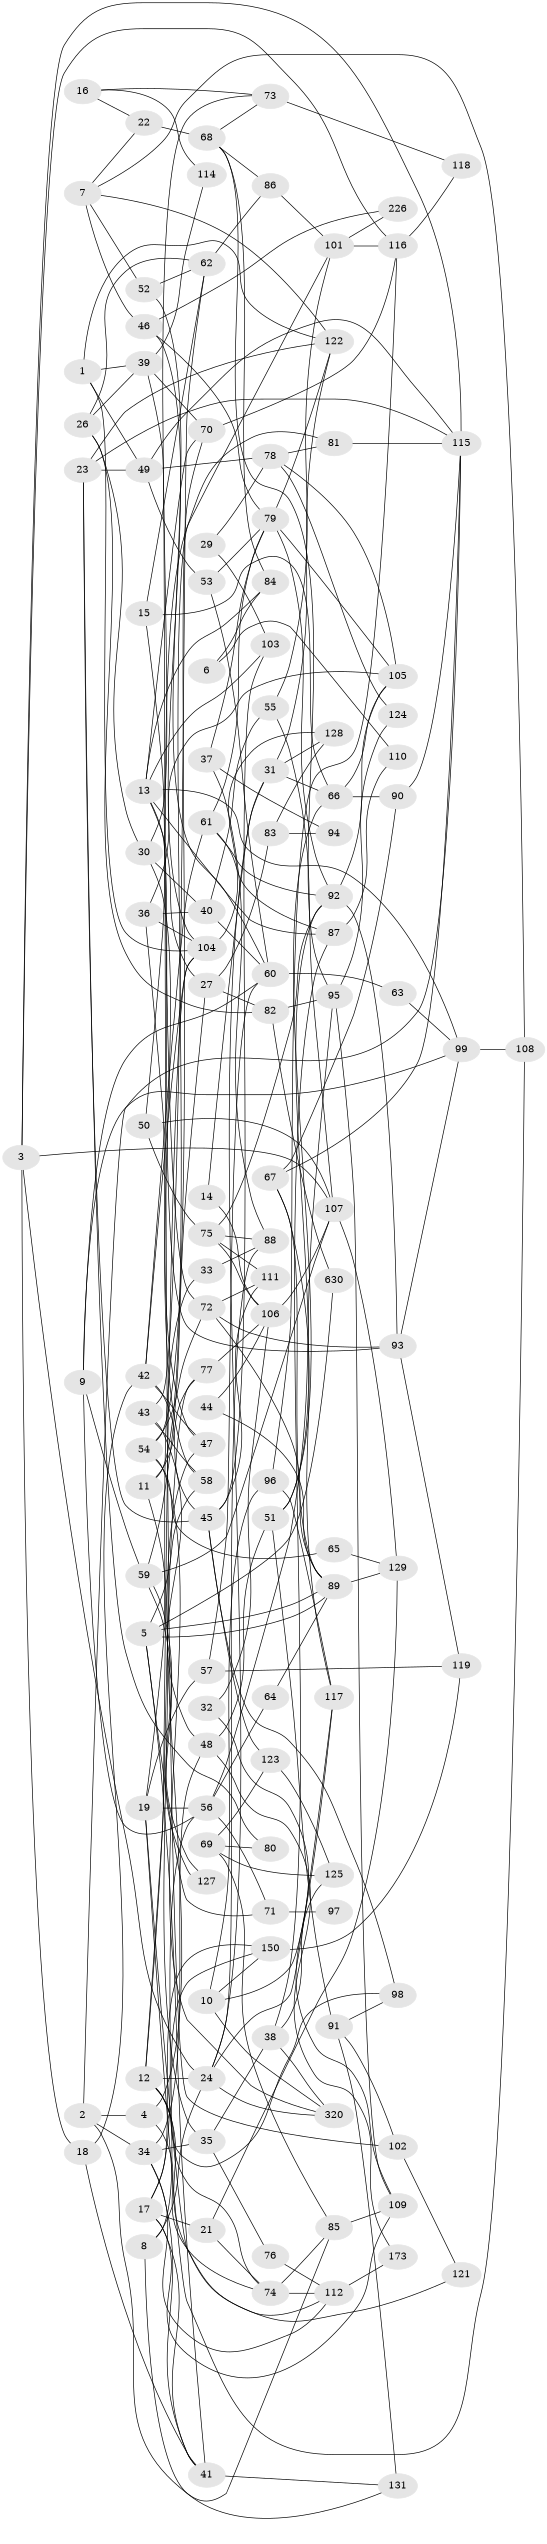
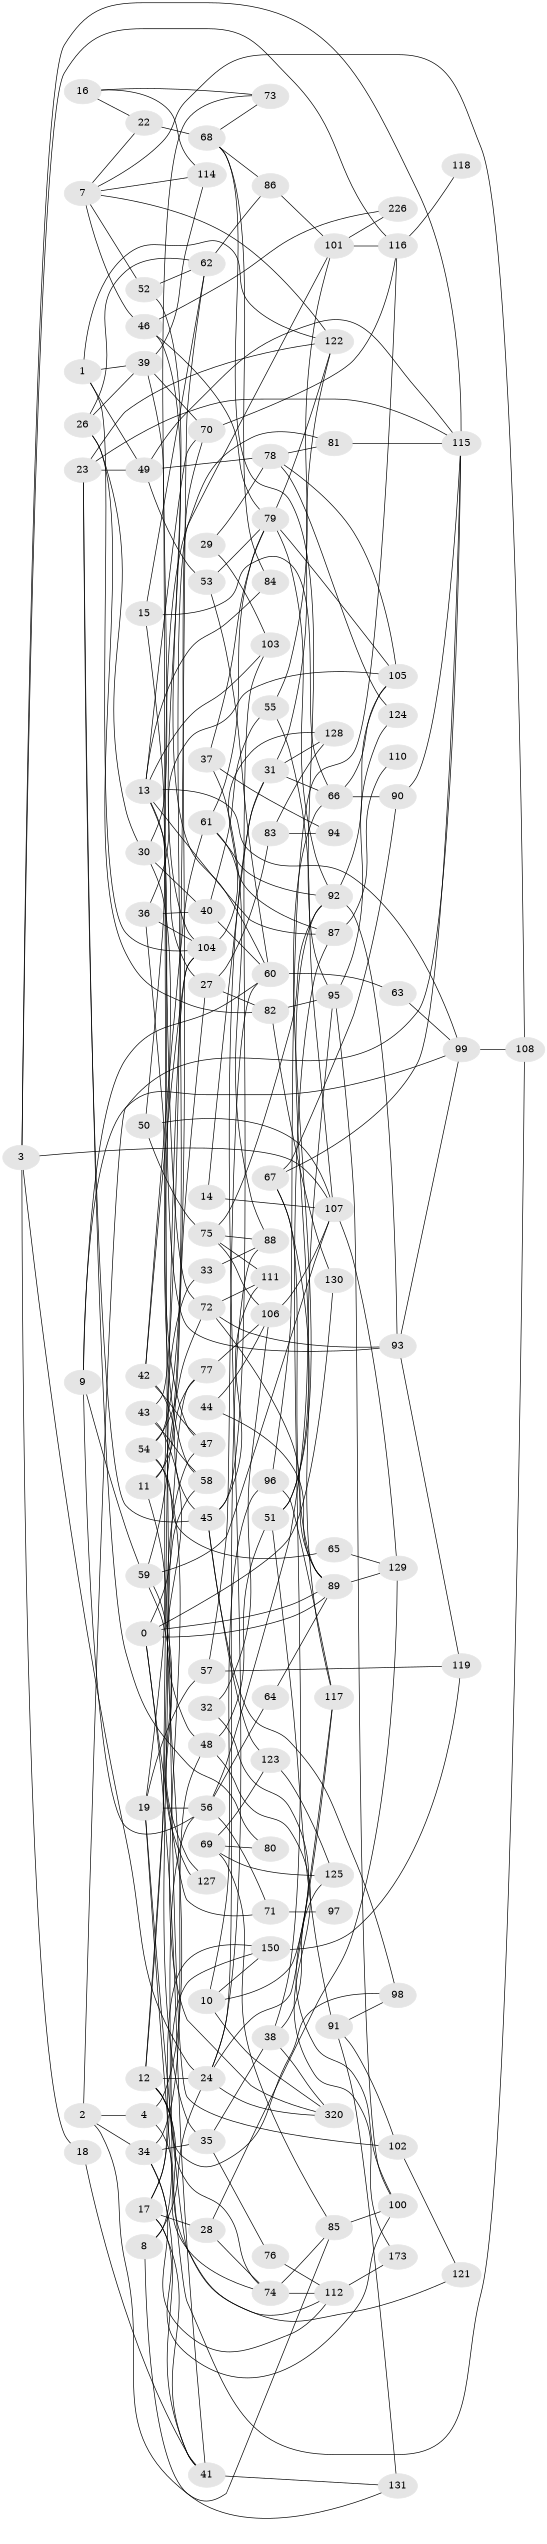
(366, 131) -> none
none -> (144, 184)
(207, 671) -> none
(238, 1250) -> (270, 1203)
(334, 1281) -> (334, 1281)
(144, 1634) -> (144, 1634)
(112, 1745) -> none
(398, 2206) -> (398, 2206)
(207, 2230) -> (207, 2230)
